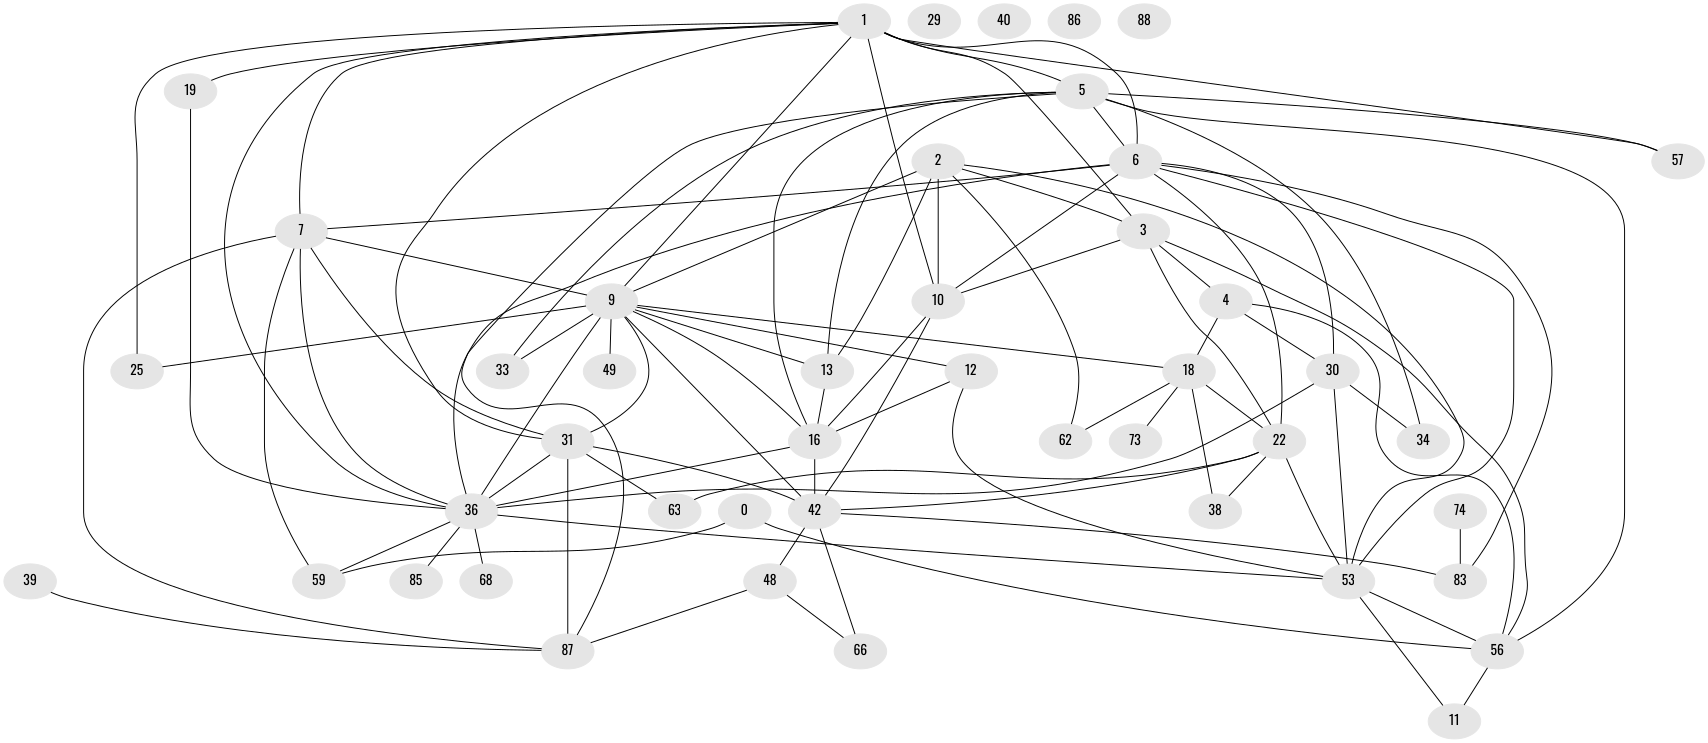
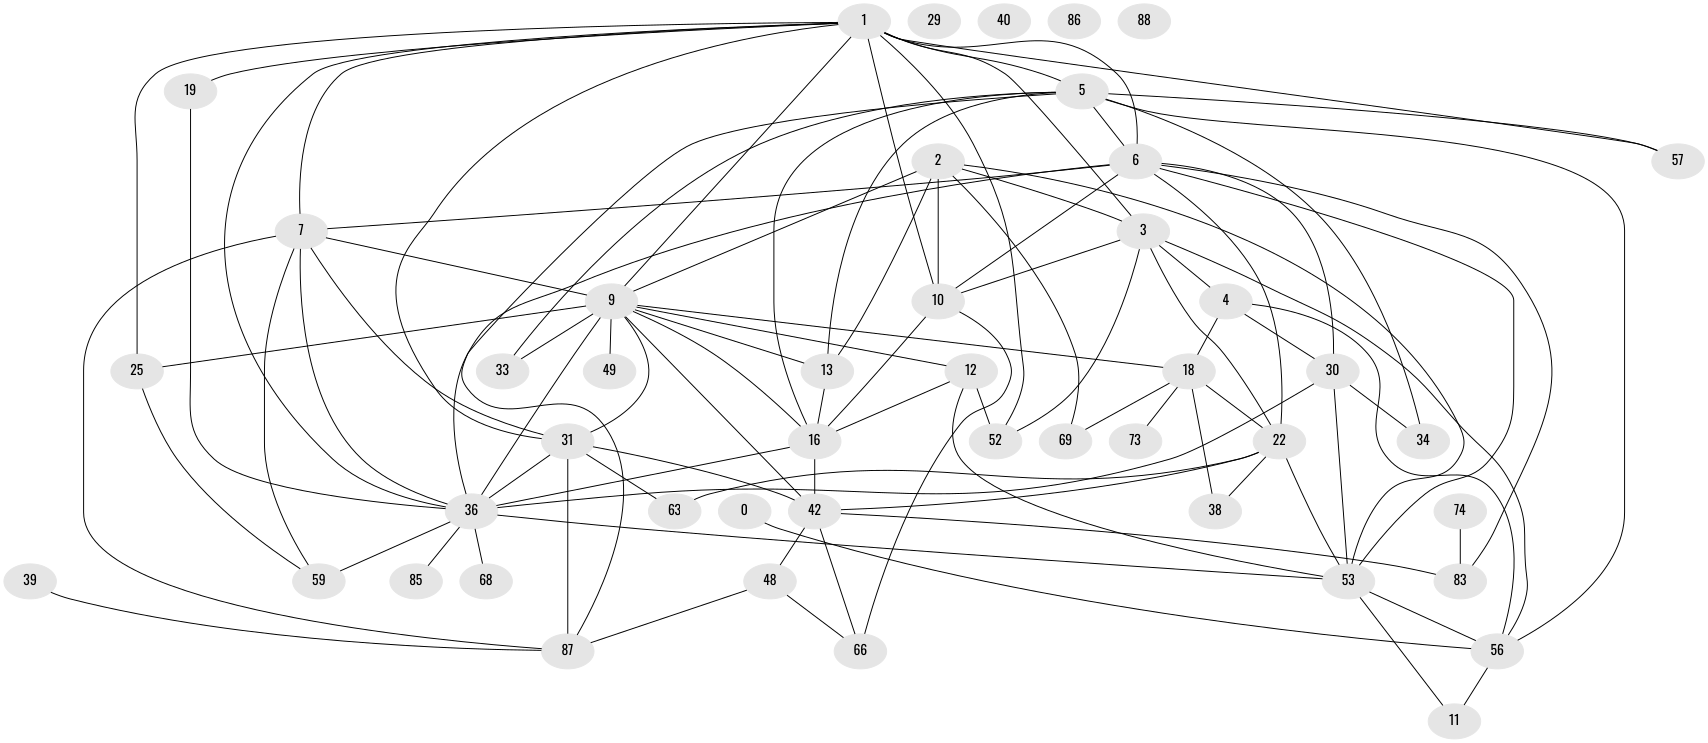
(883, 404) -> (940, 454)
none -> (996, 441)
(1066, 441) -> (1066, 441)
(534, 551) -> (205, 492)
